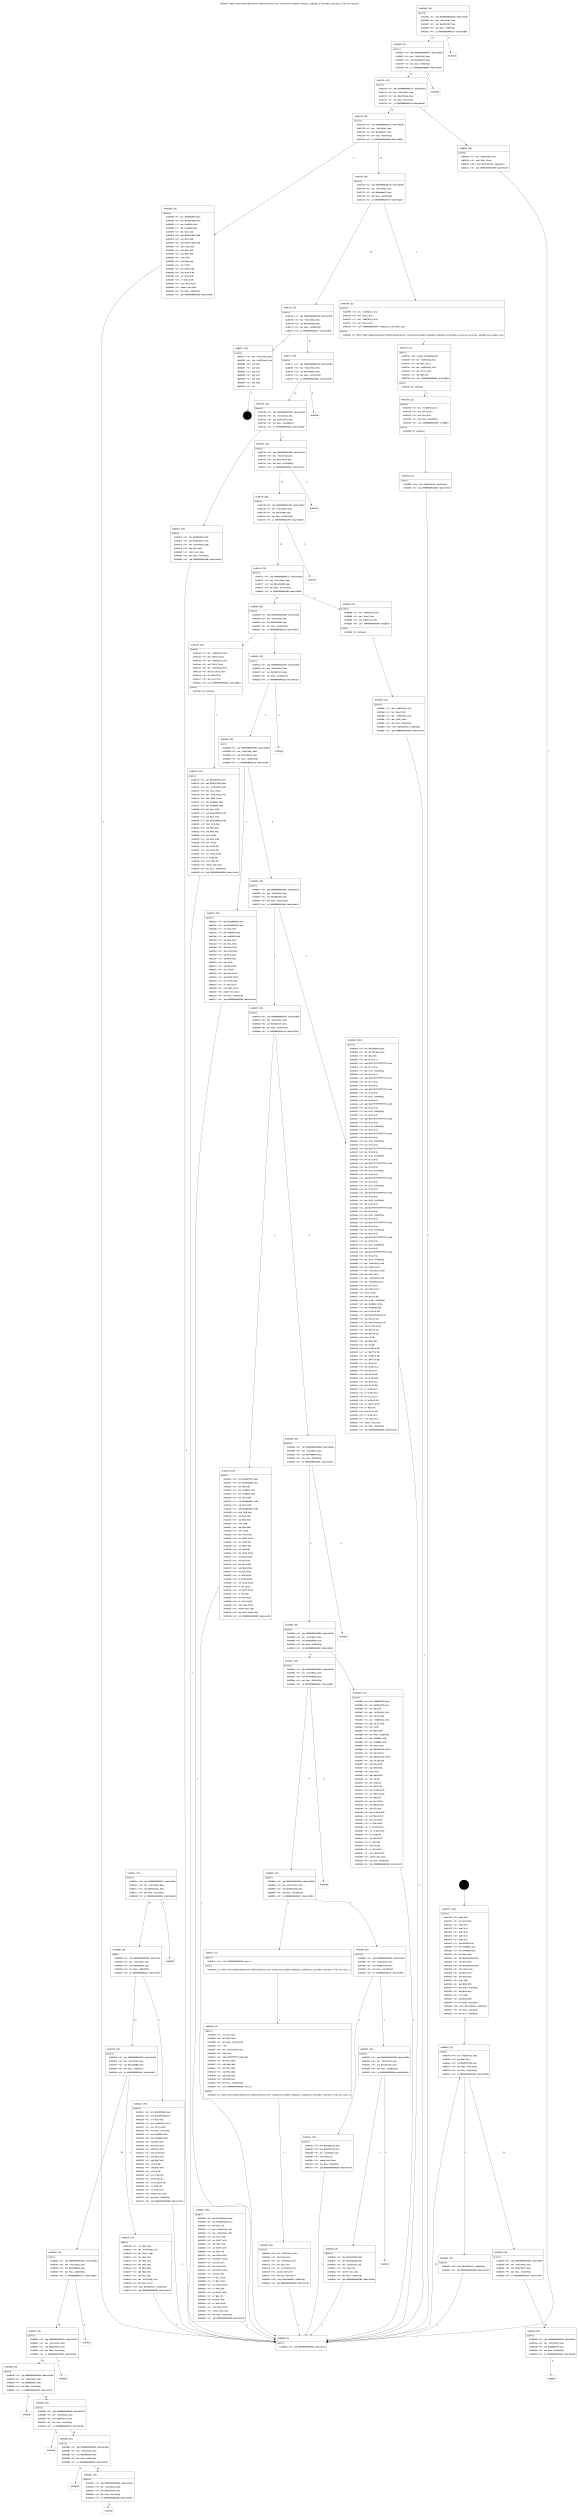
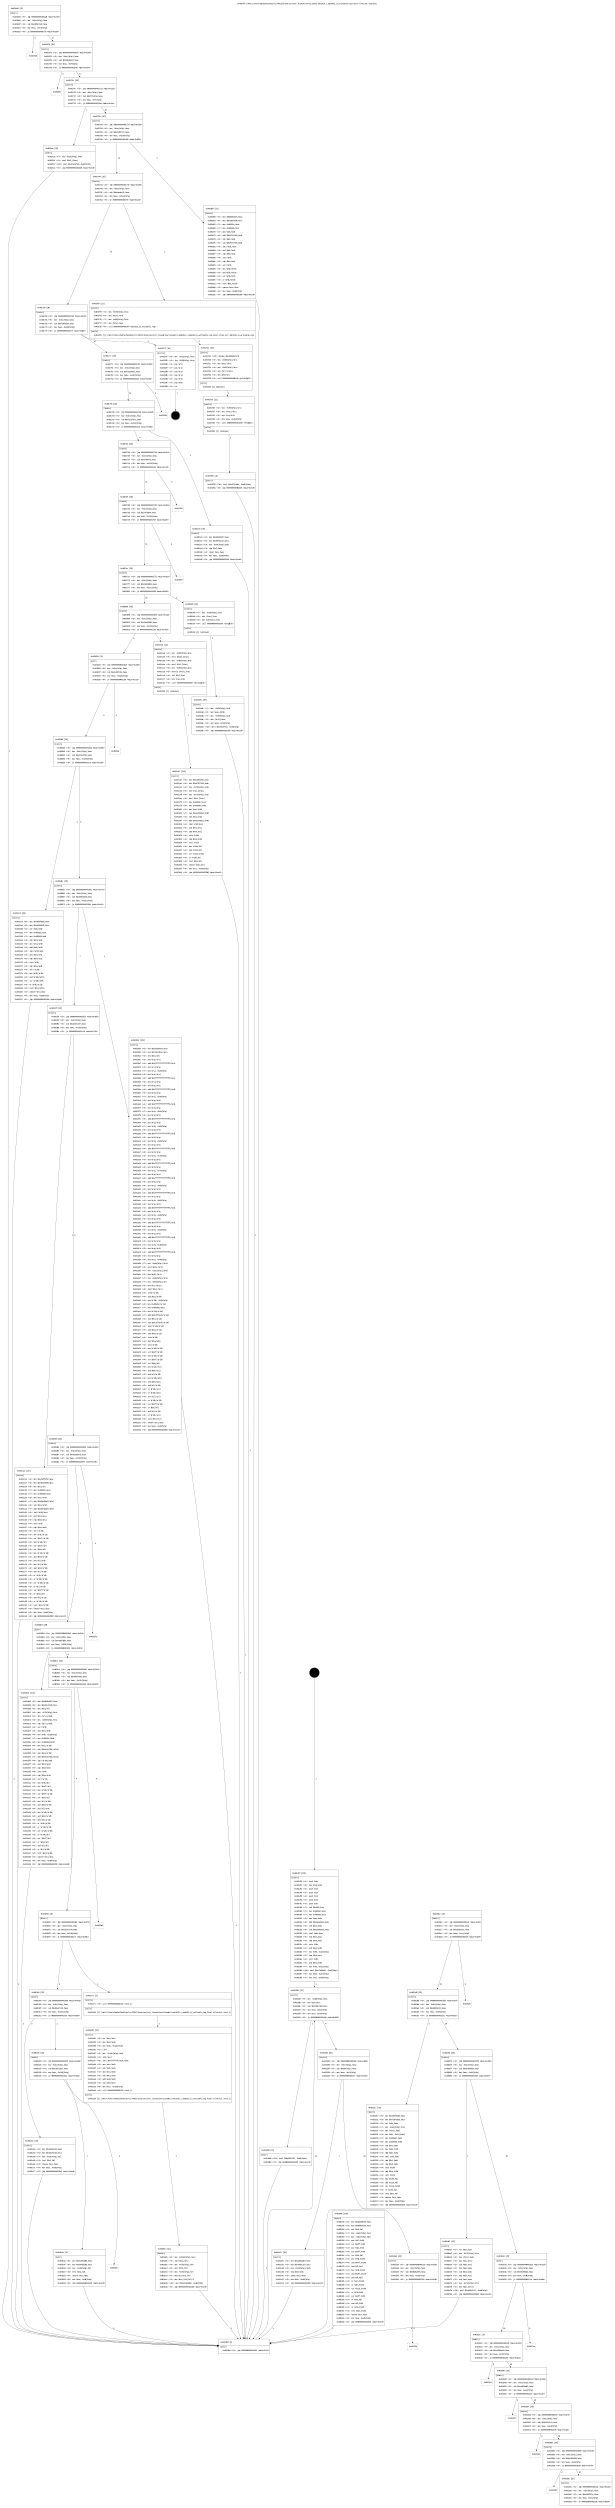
none -> (298, 2268)
(108, 2511) -> none
